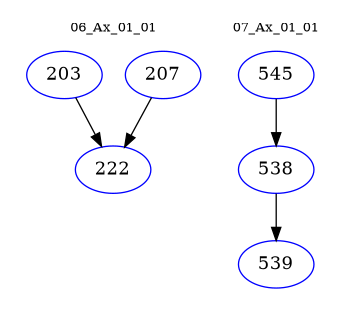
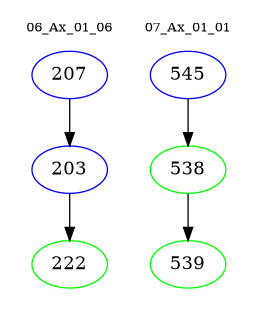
(114, 28) -> (70, 28)
(141, 116) -> (70, 116)
(113, 170) -> (70, 264)
(276, 170) -> (188, 170)
(276, 264) -> (188, 264)
